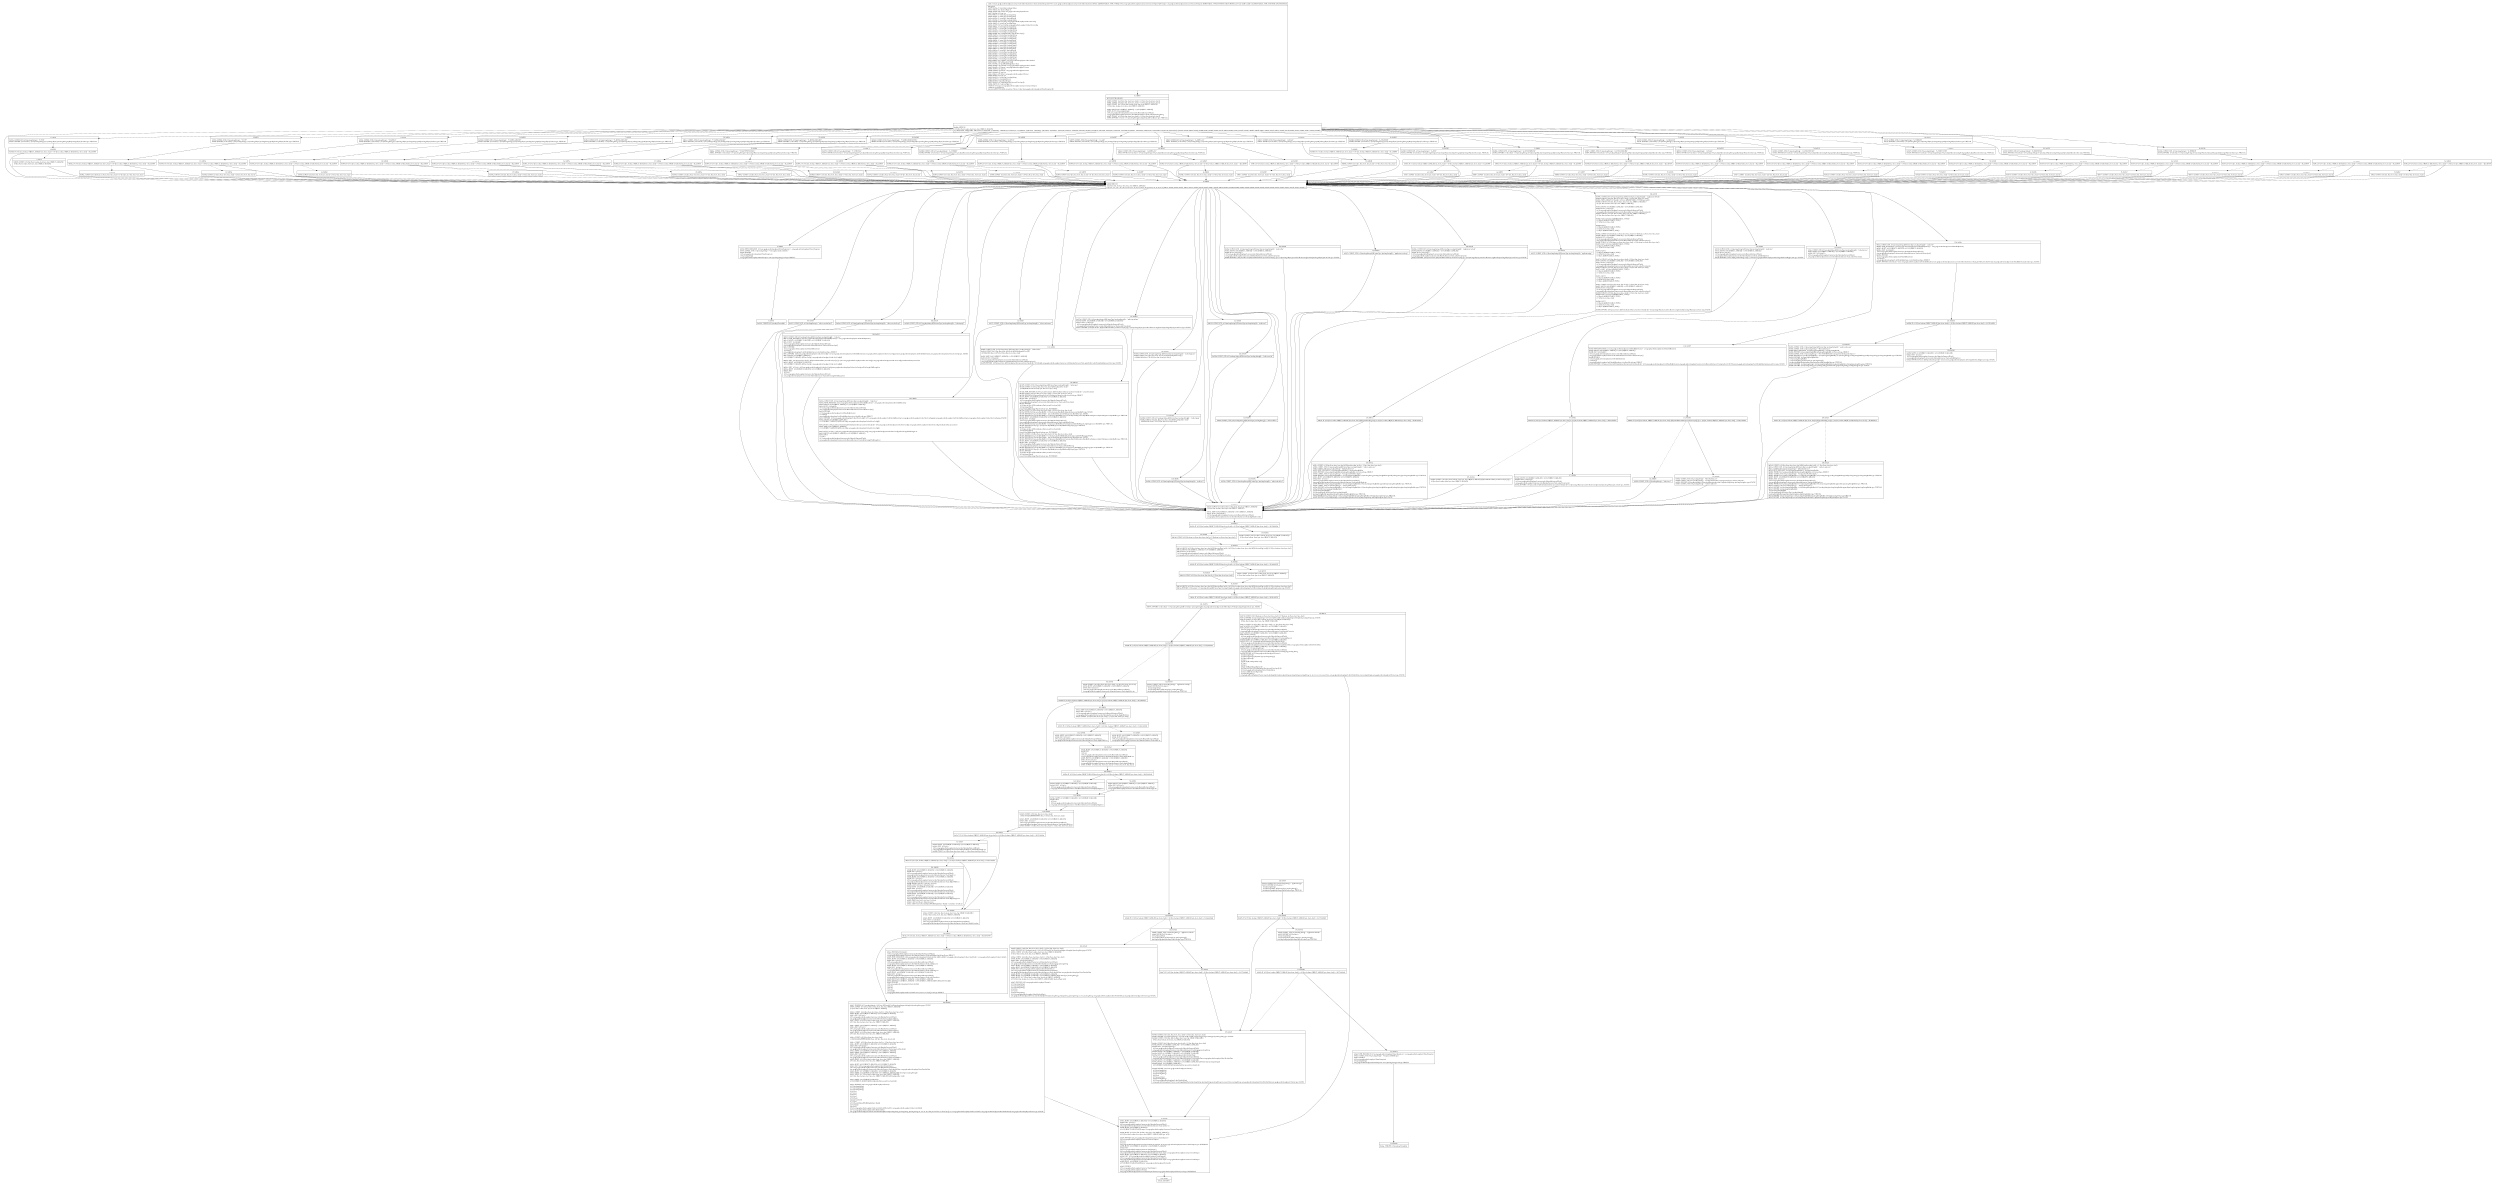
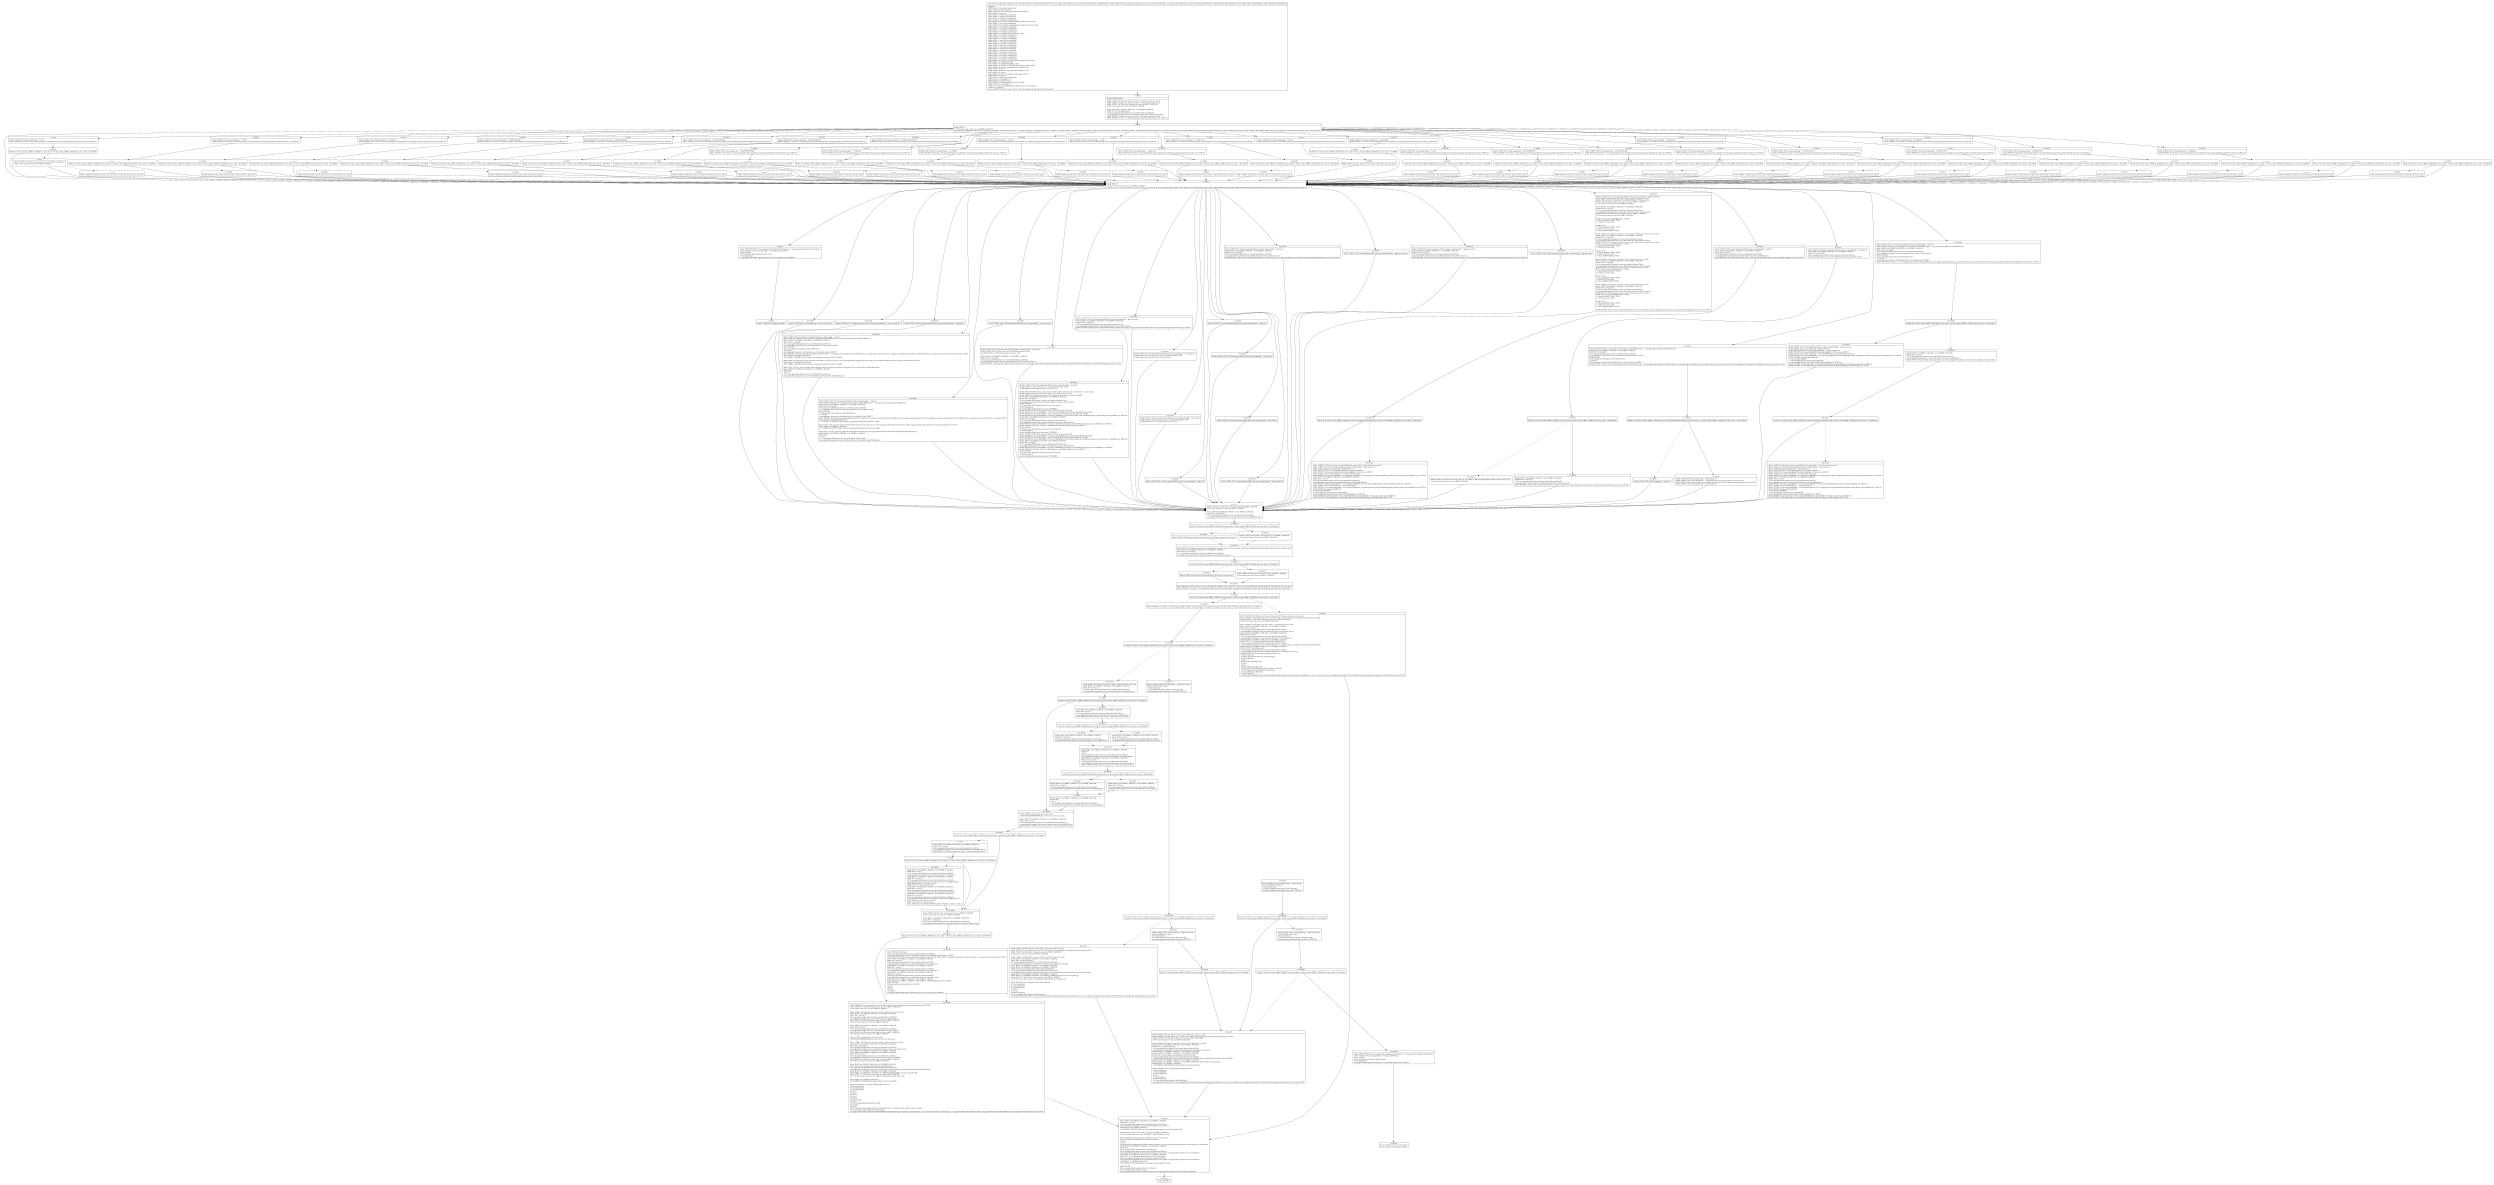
(112, 167) -> (79, 169)
